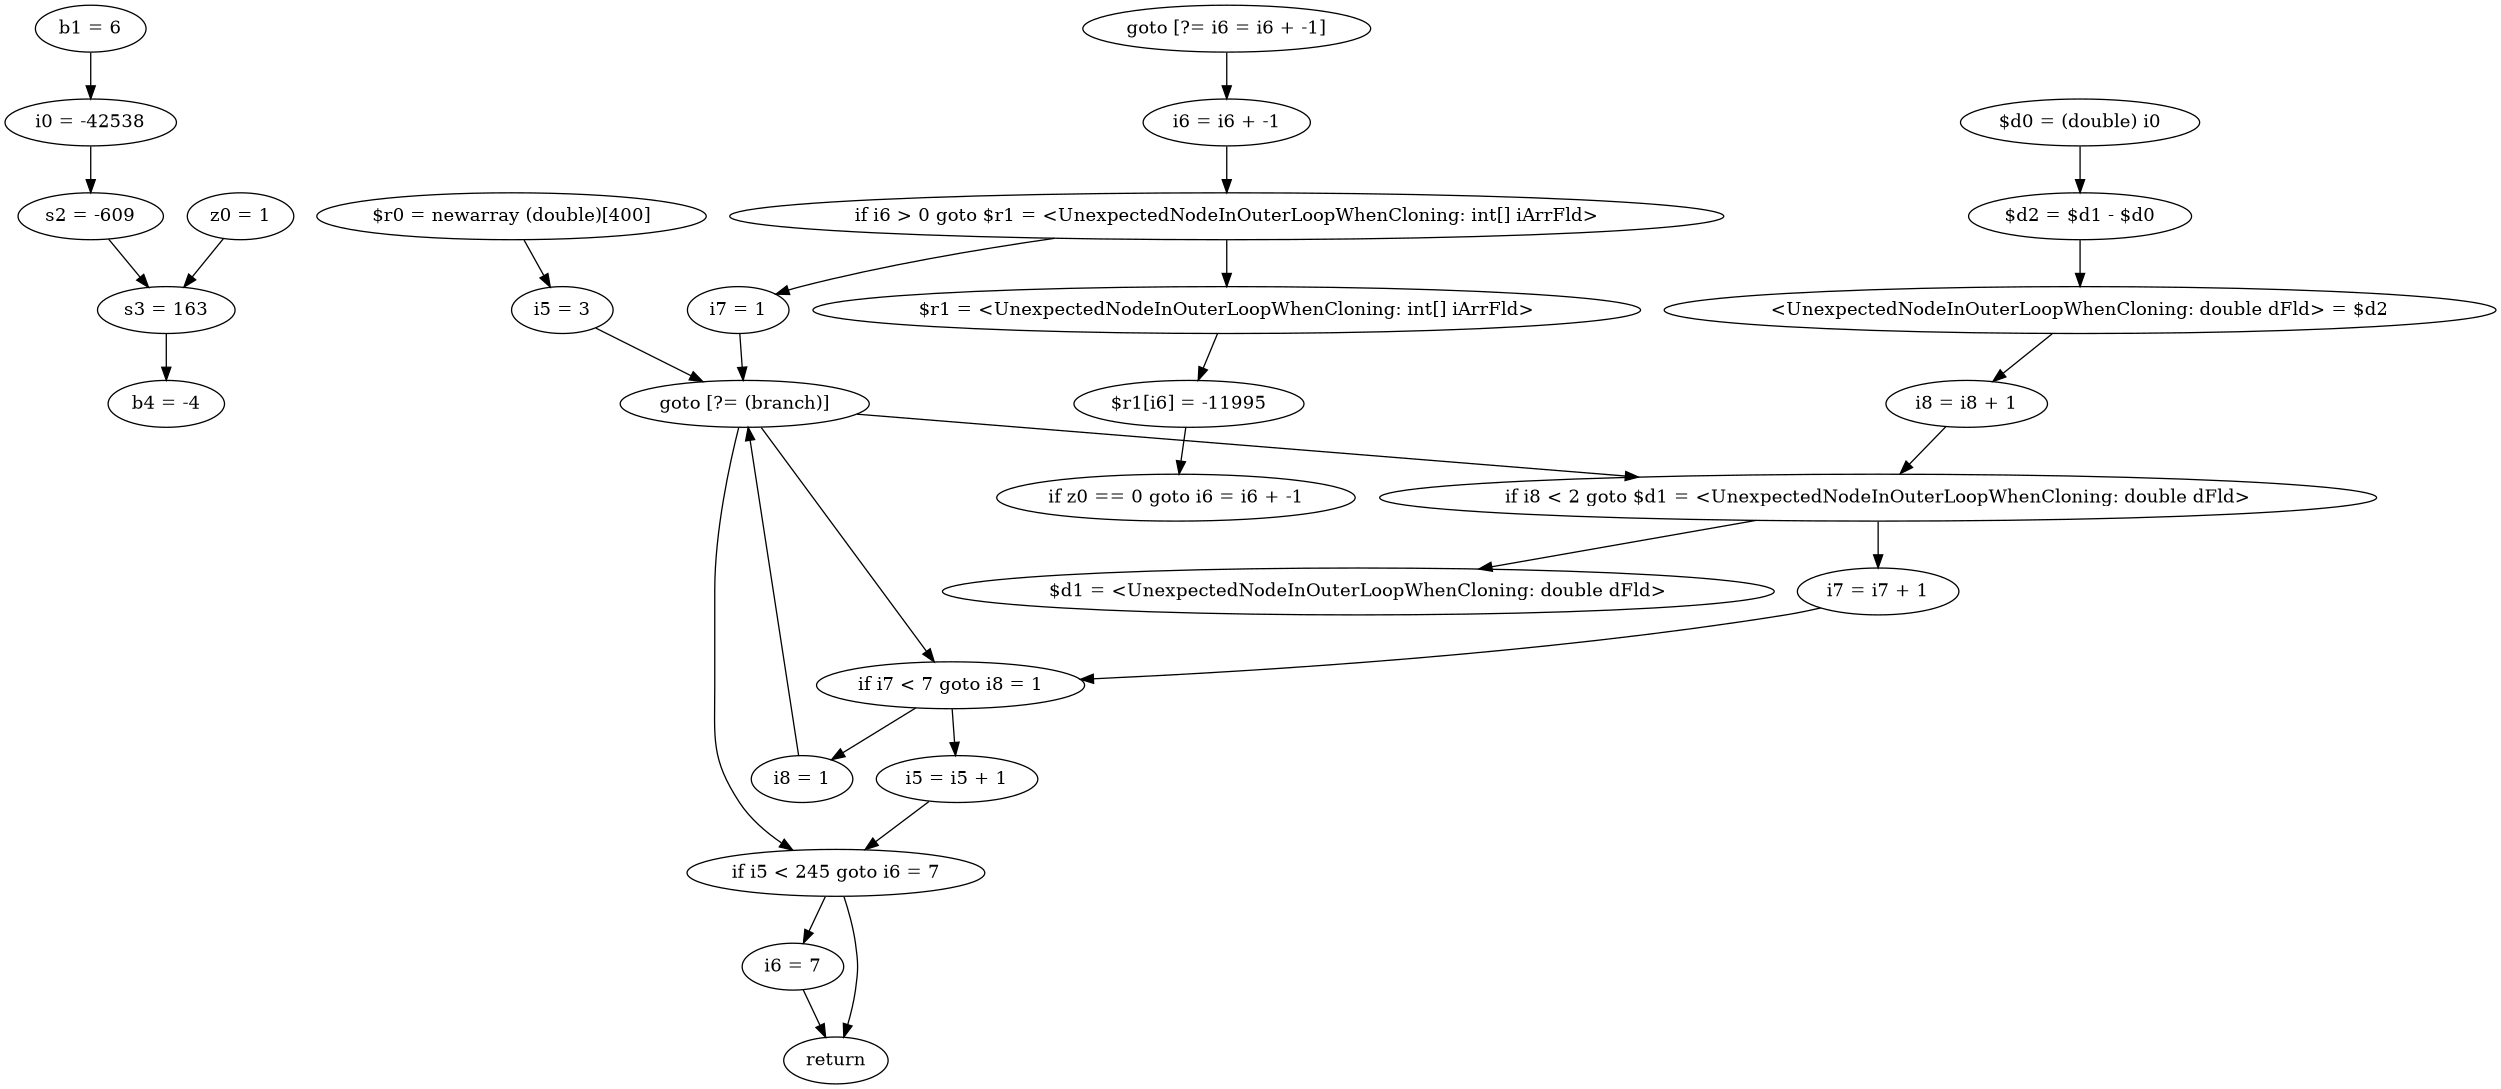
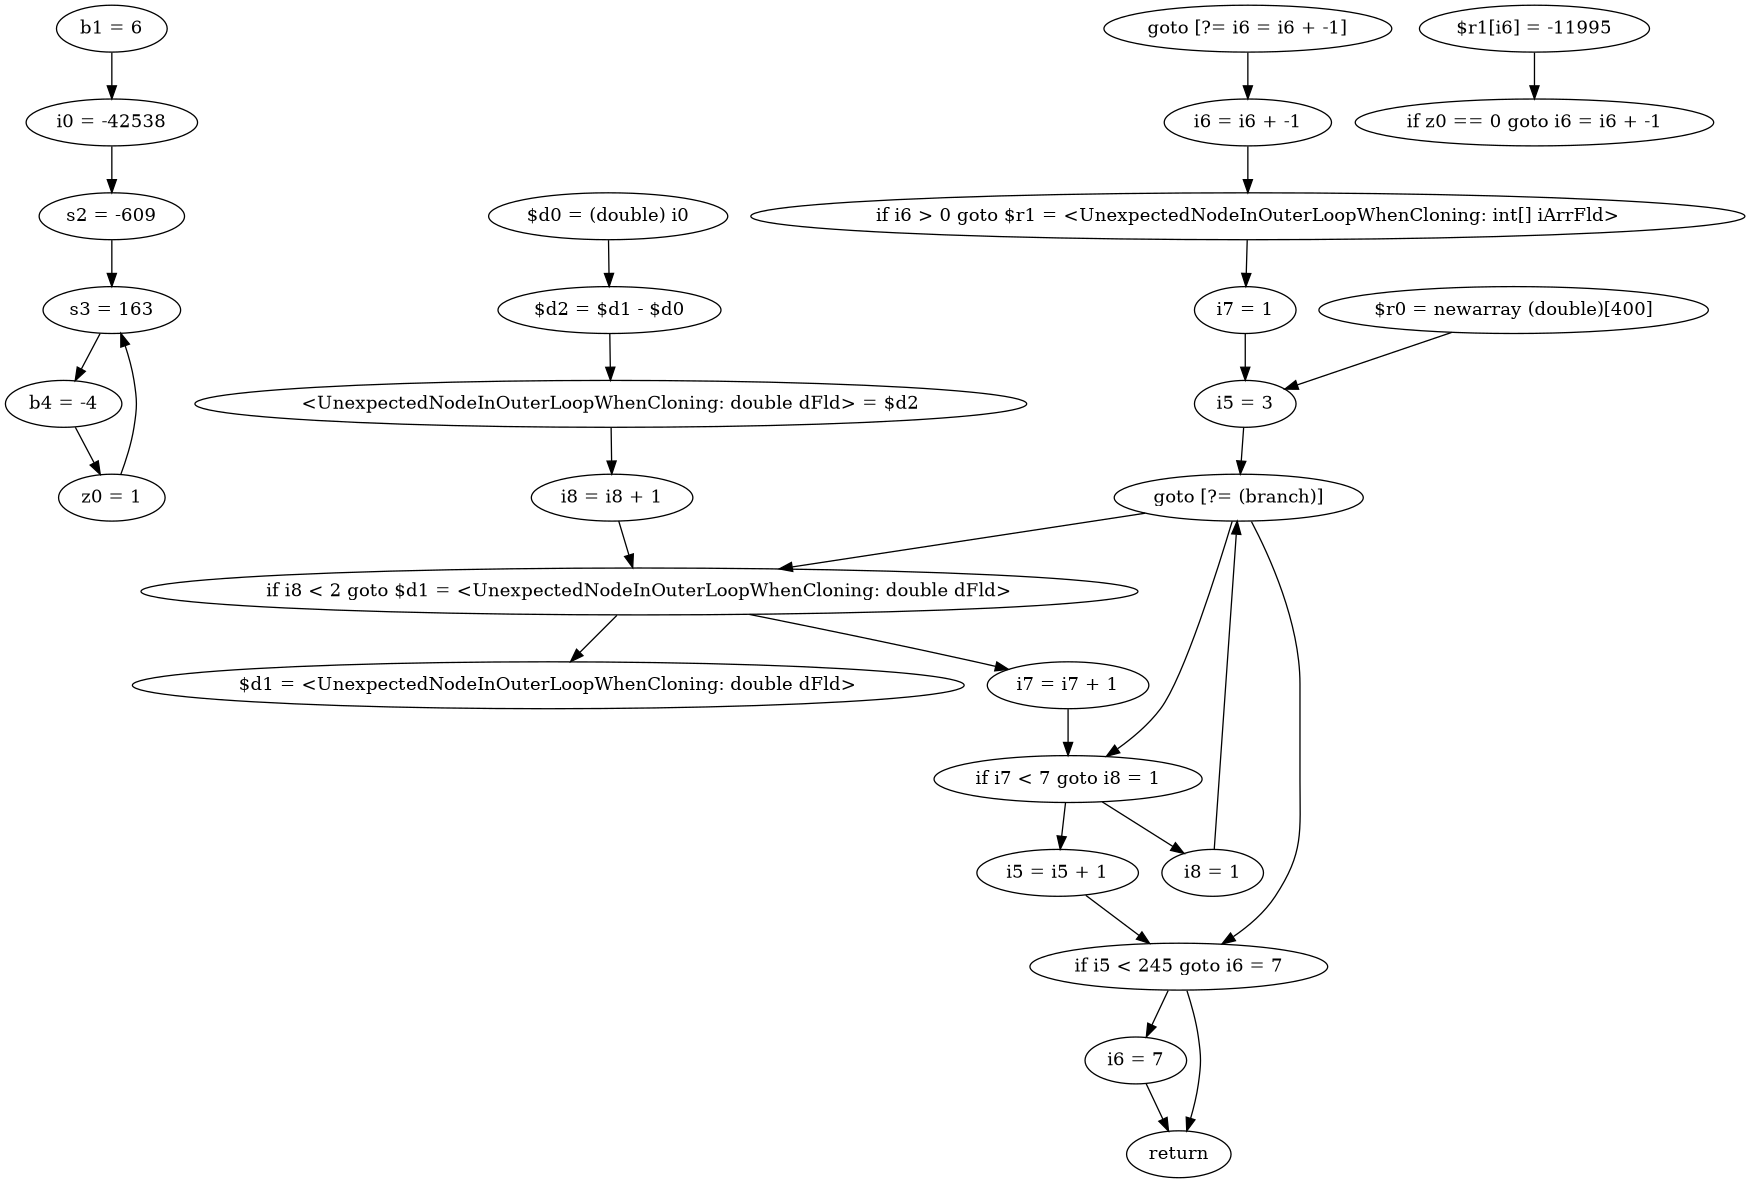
(1227, 310) -> none
(741, 351) -> (1245, 351)
none -> (85, 445)
